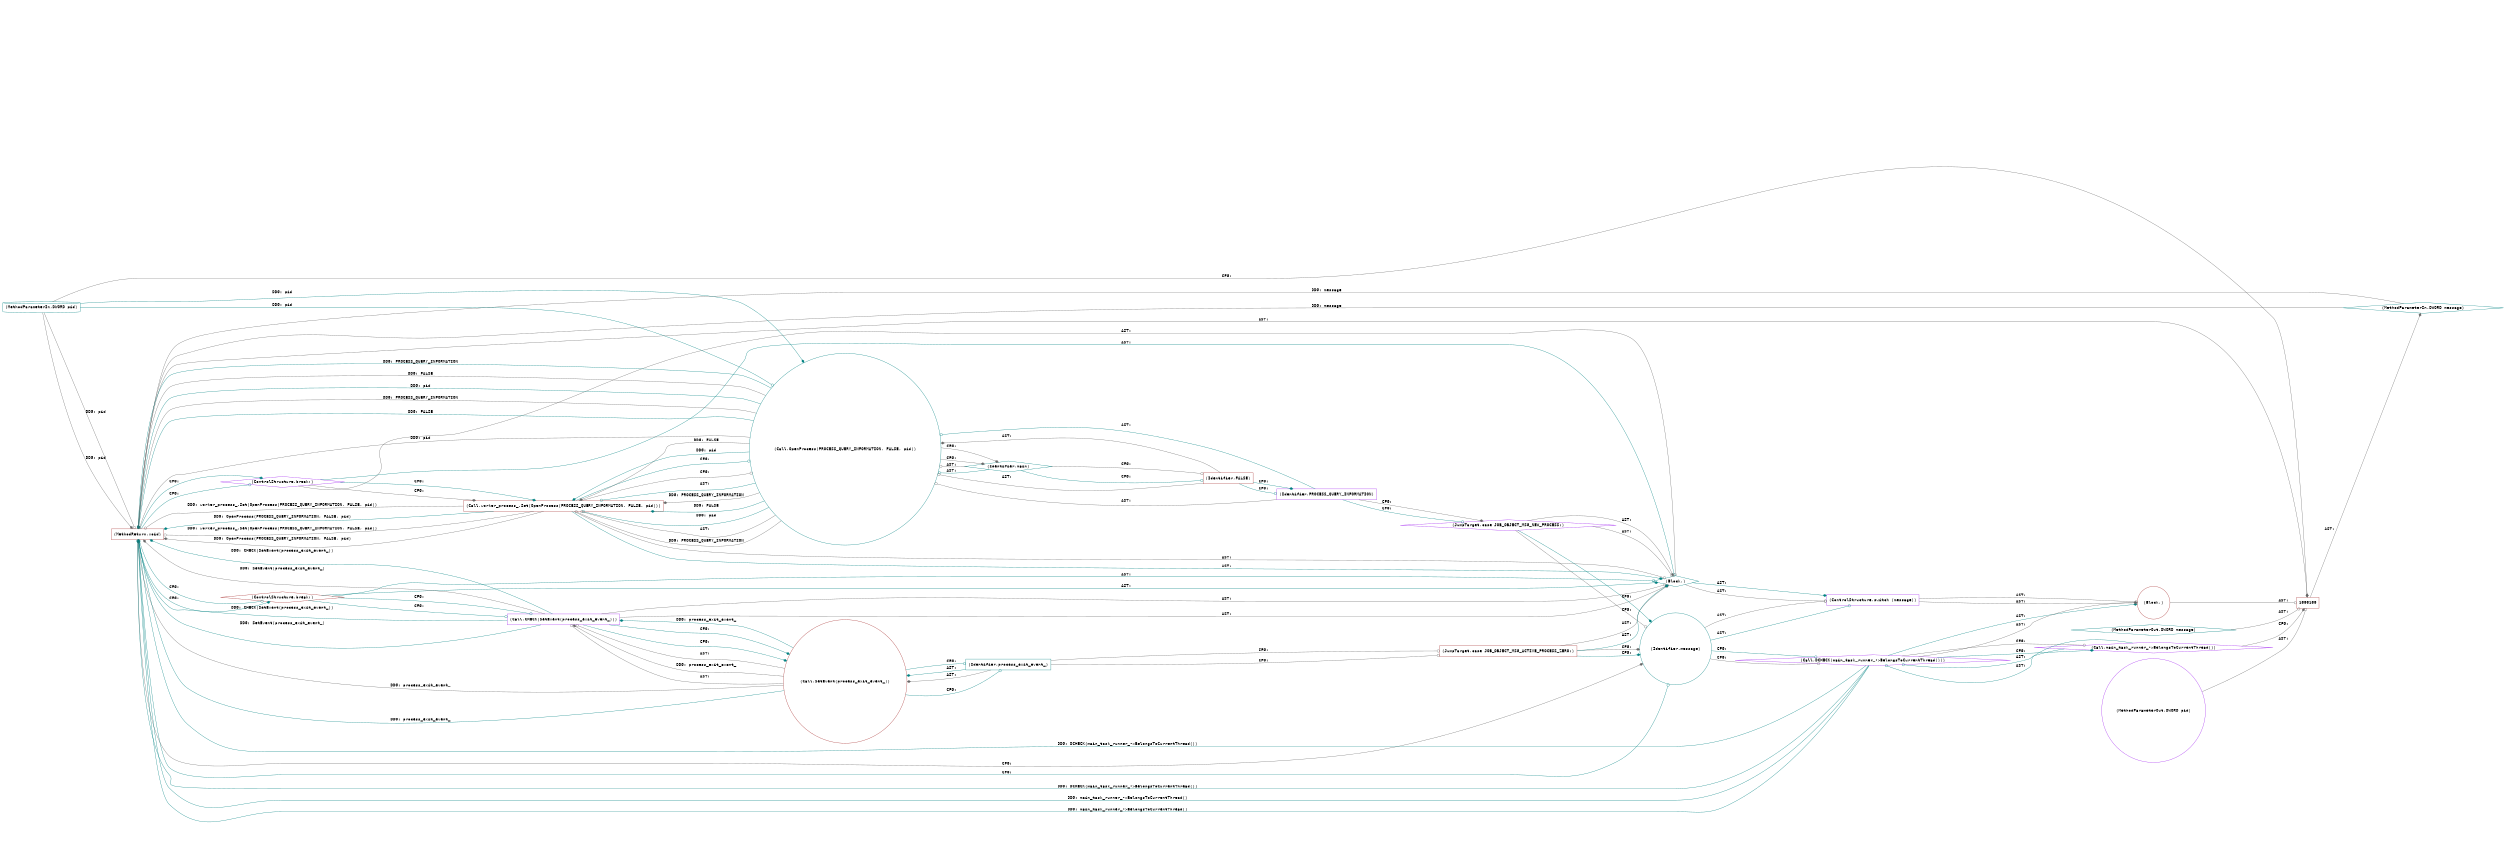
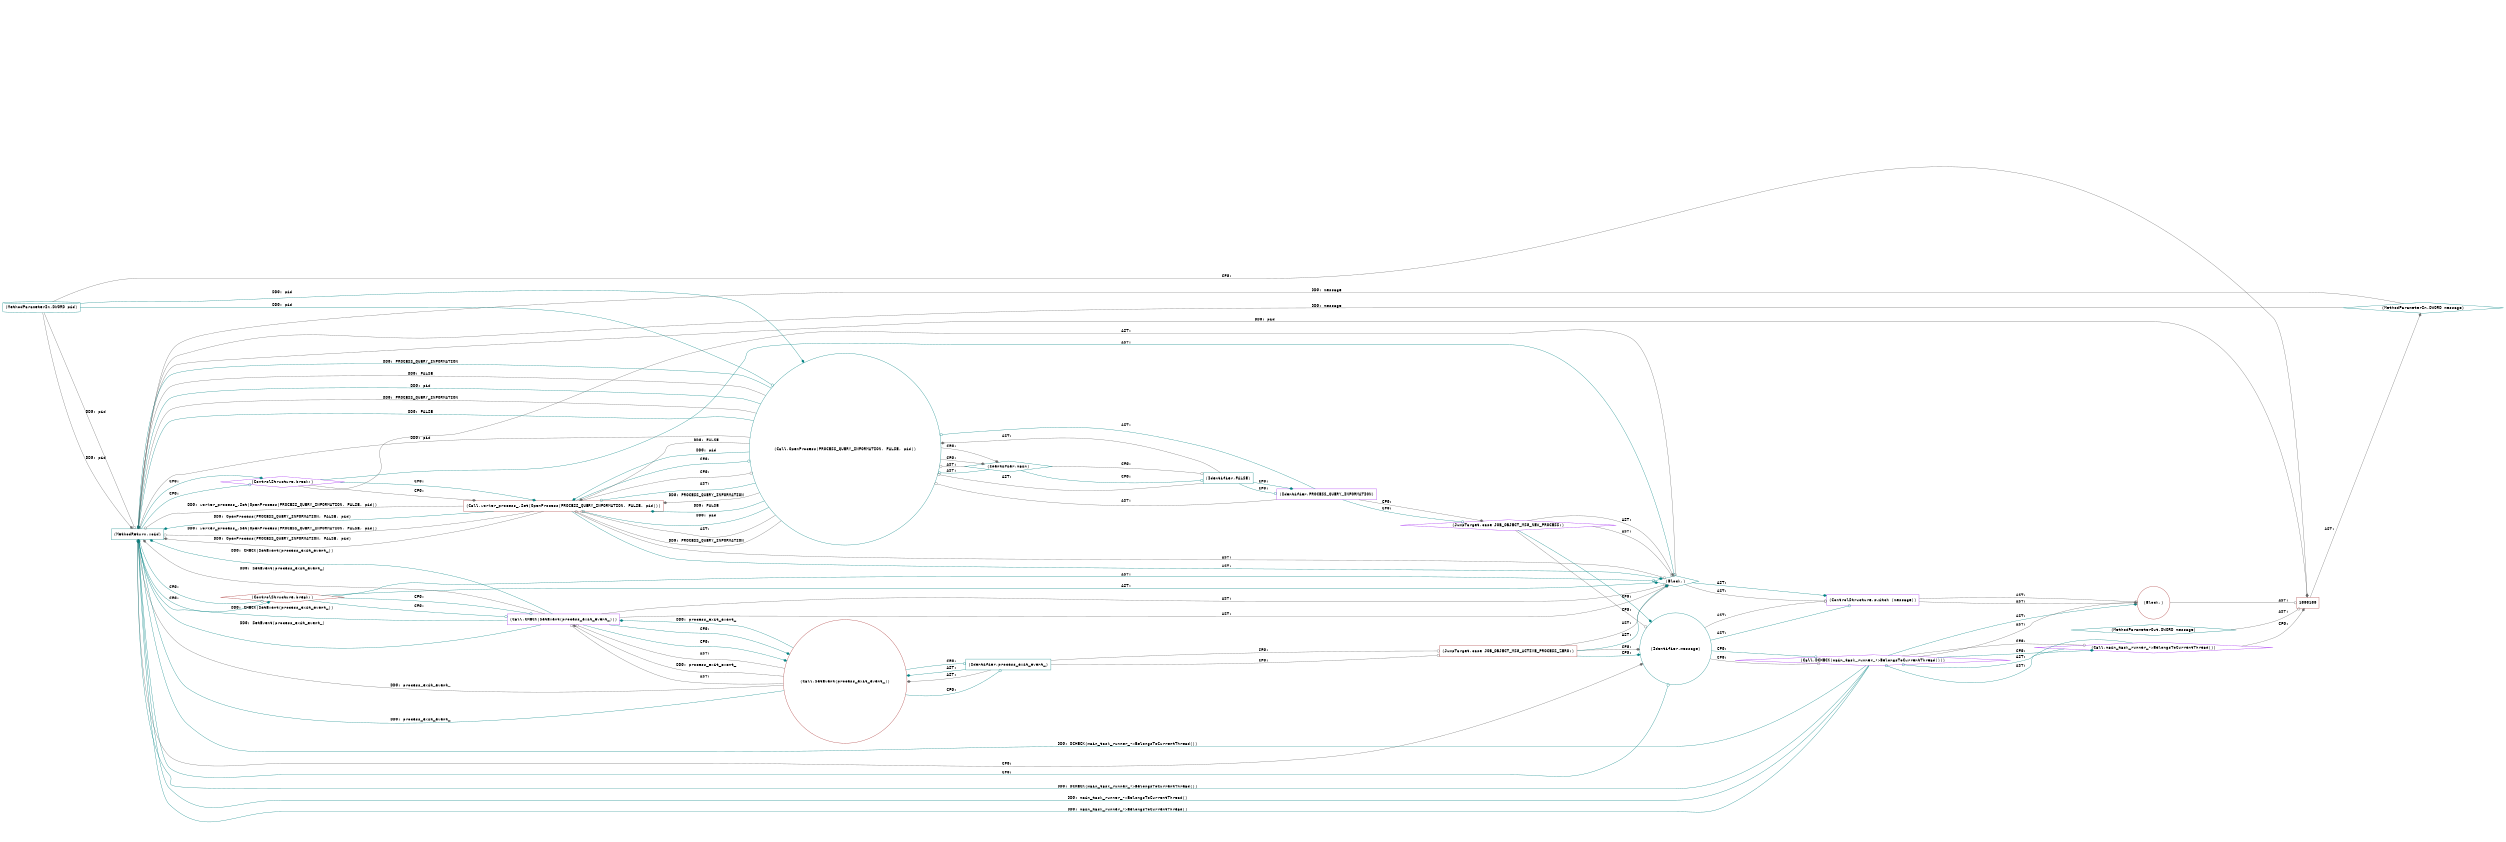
(1265, 319) -> (1265, 319)
(1228, 478) -> (1228, 478)
(138, 534) -> (138, 534)
(2154, 711) -> none
